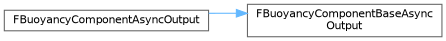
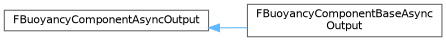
(222, 13) -> (233, 28)
